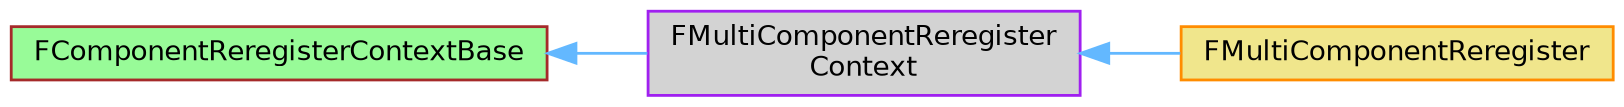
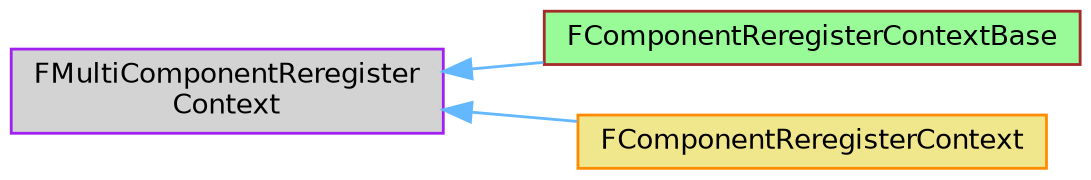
(612, 53) -> (508, 66)
(1397, 53) -> (812, 142)
